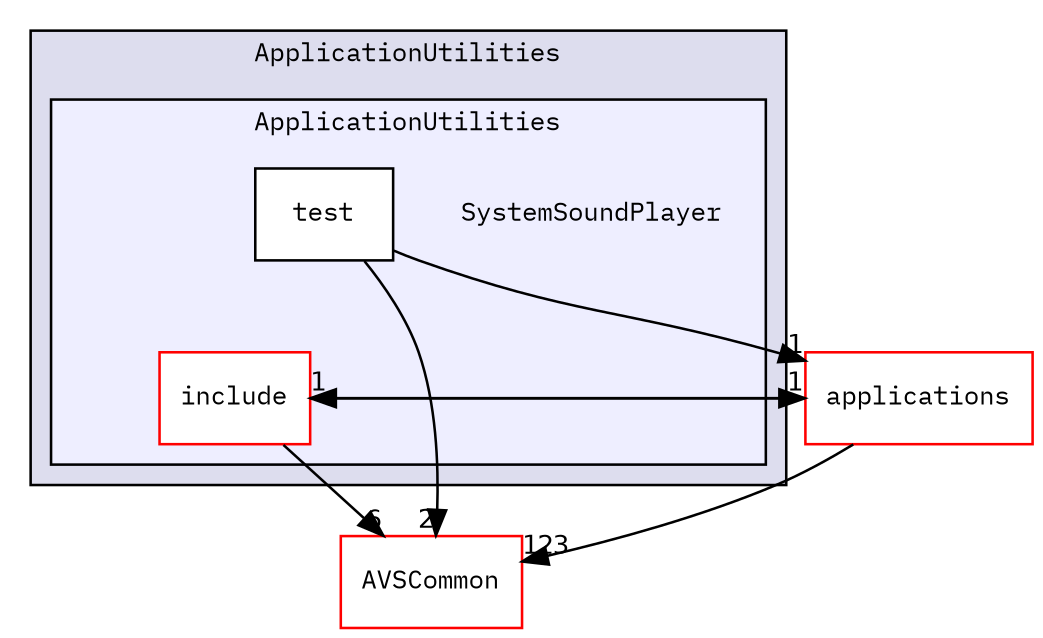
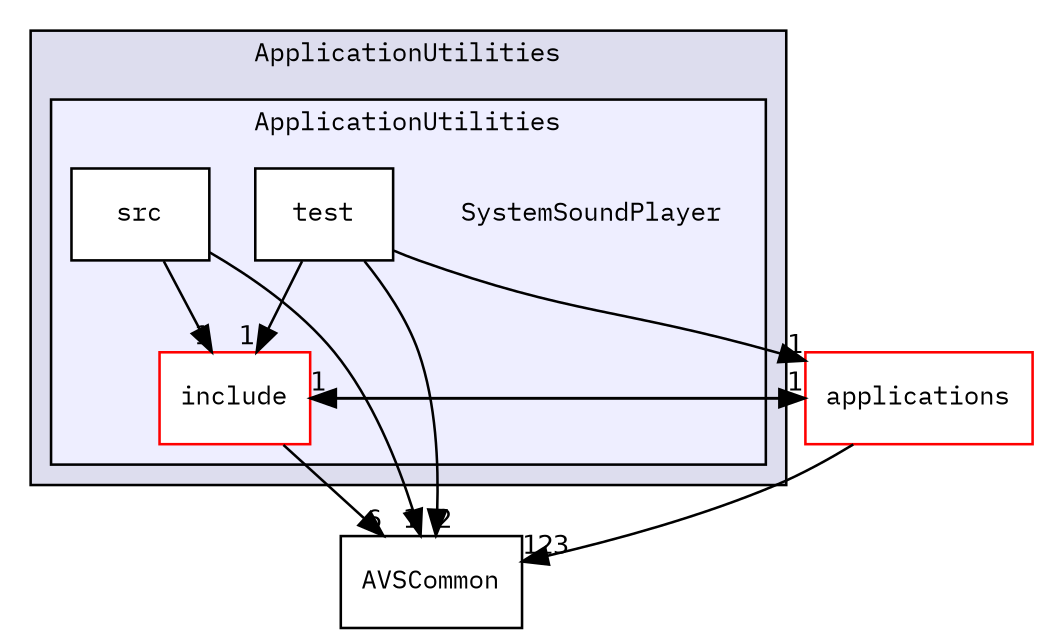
none -> (140, 214)
none -> (289, 286)
(431, 582) -> (431, 582)
